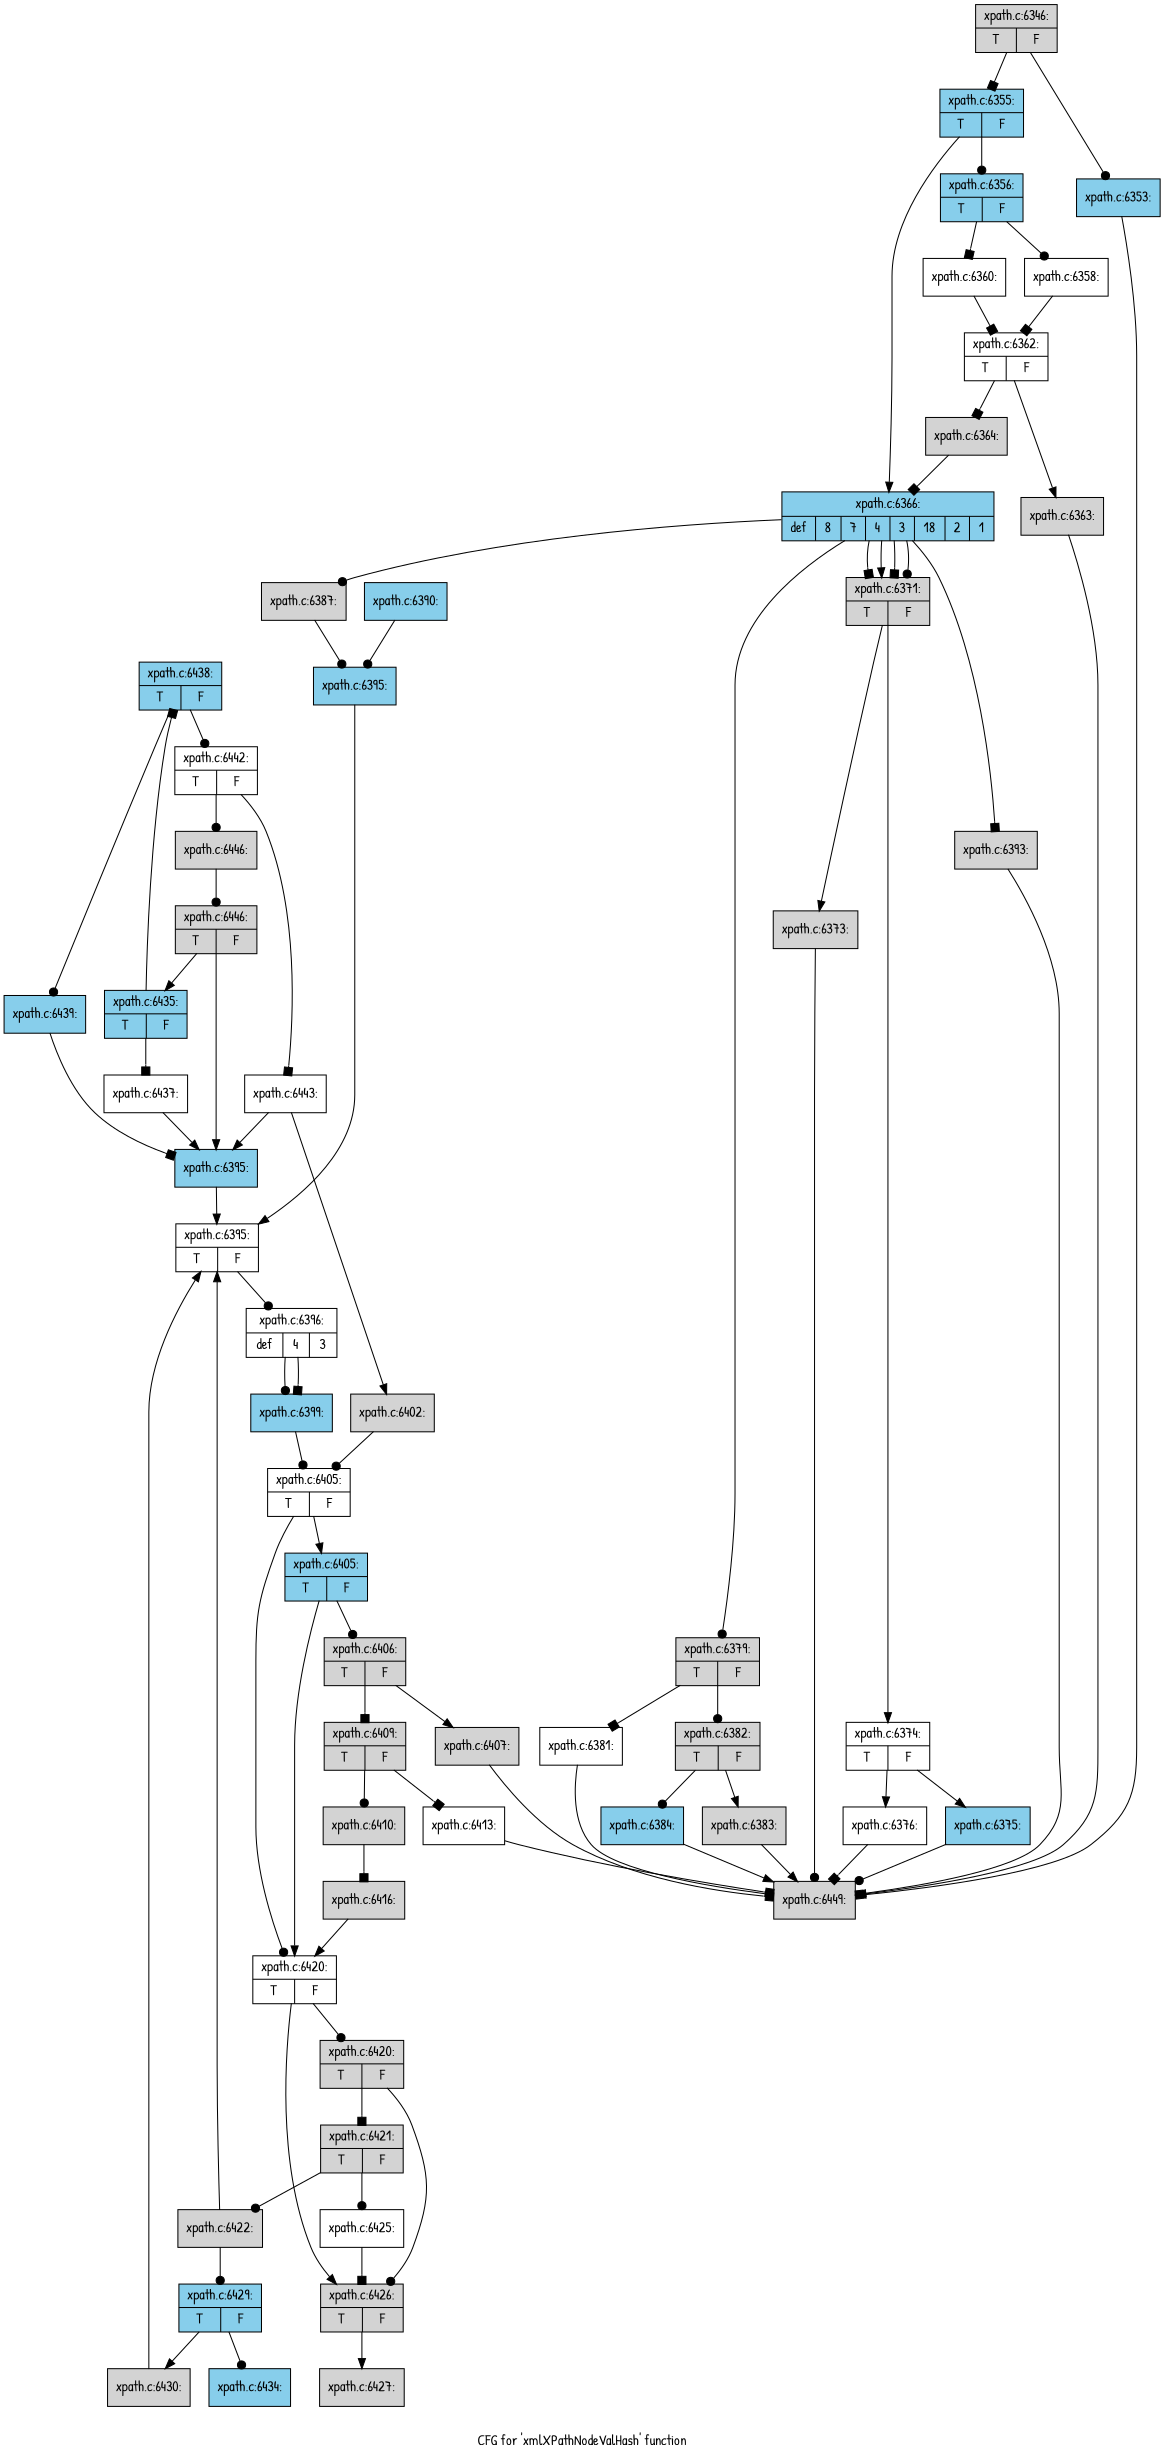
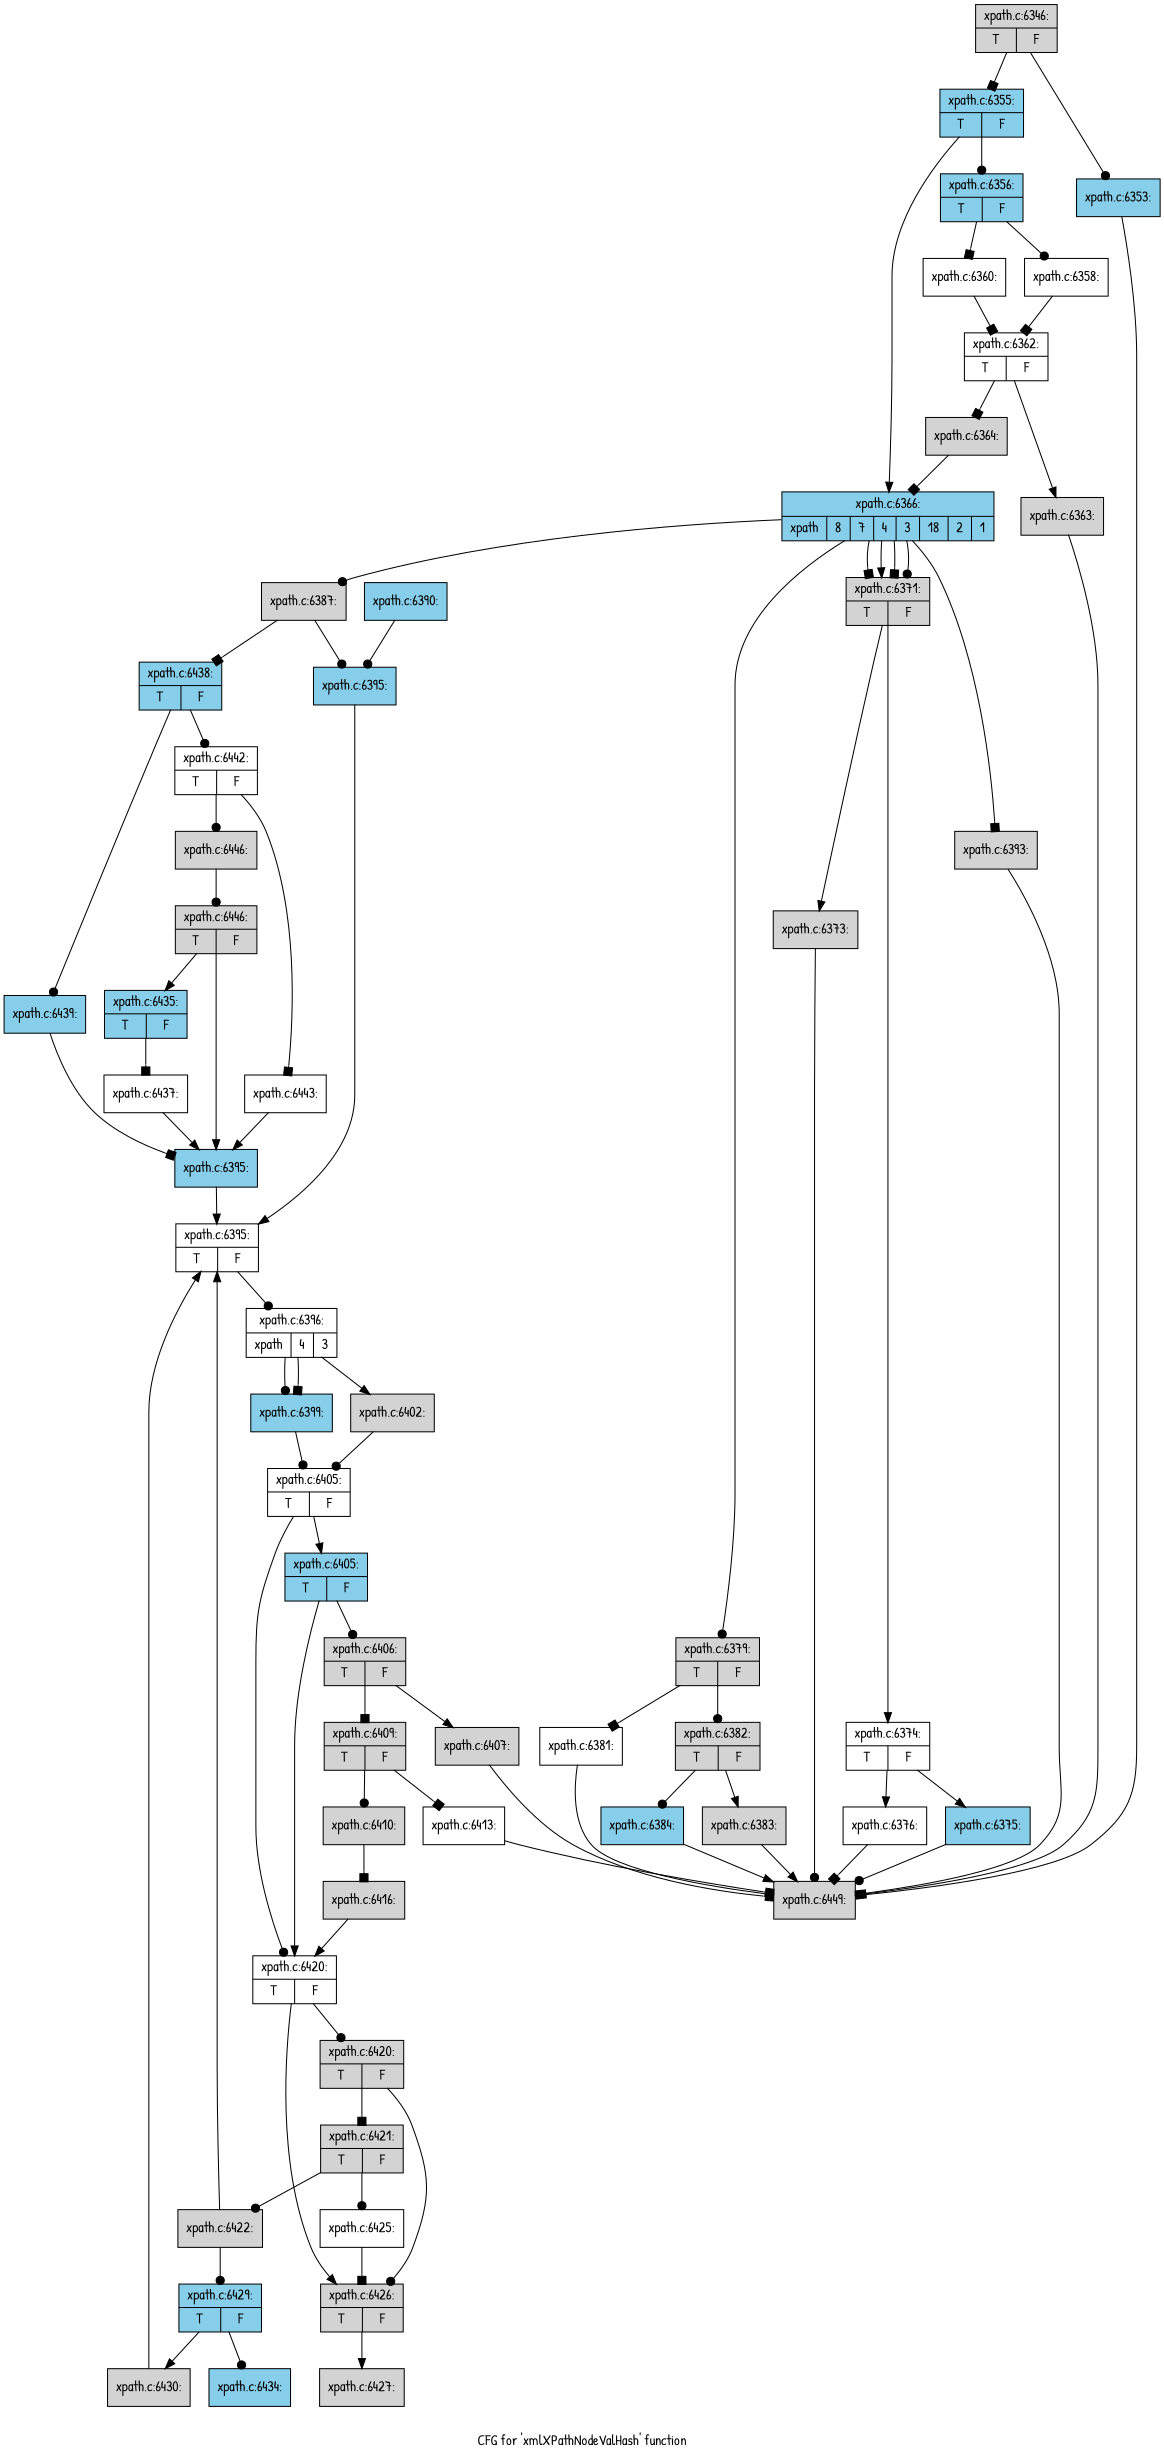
(799, 528) -> (804, 528)
(153, 854) -> (250, 638)
(337, 1249) -> (342, 1373)
(265, 1345) -> (269, 1345)
